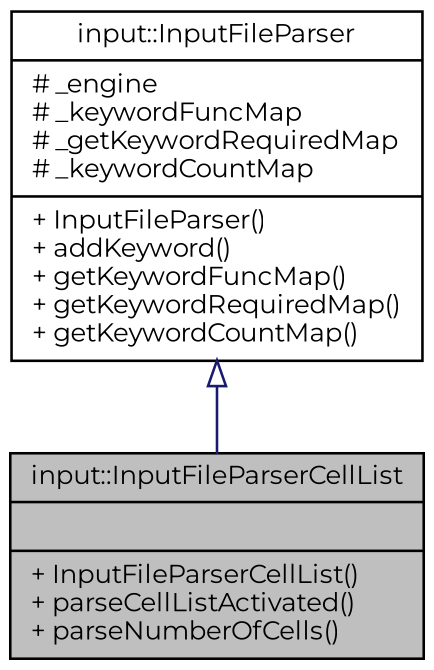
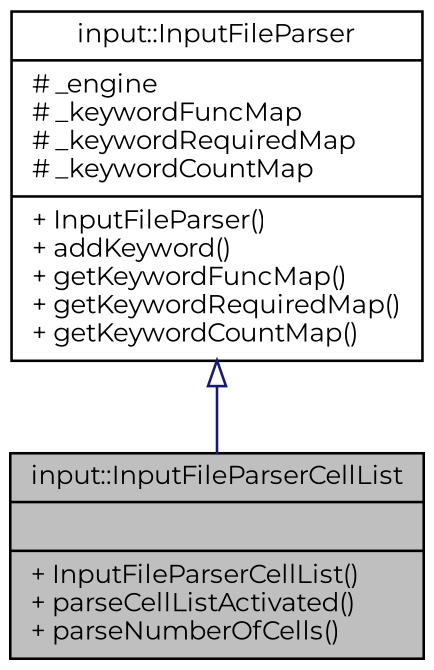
(216, 141) -> (195, 141)
